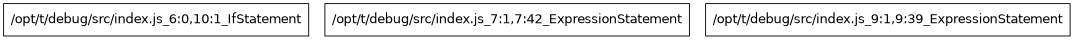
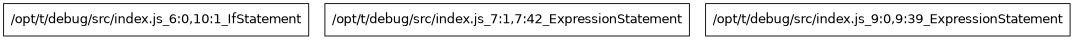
(888, 20) -> (888, 20)
